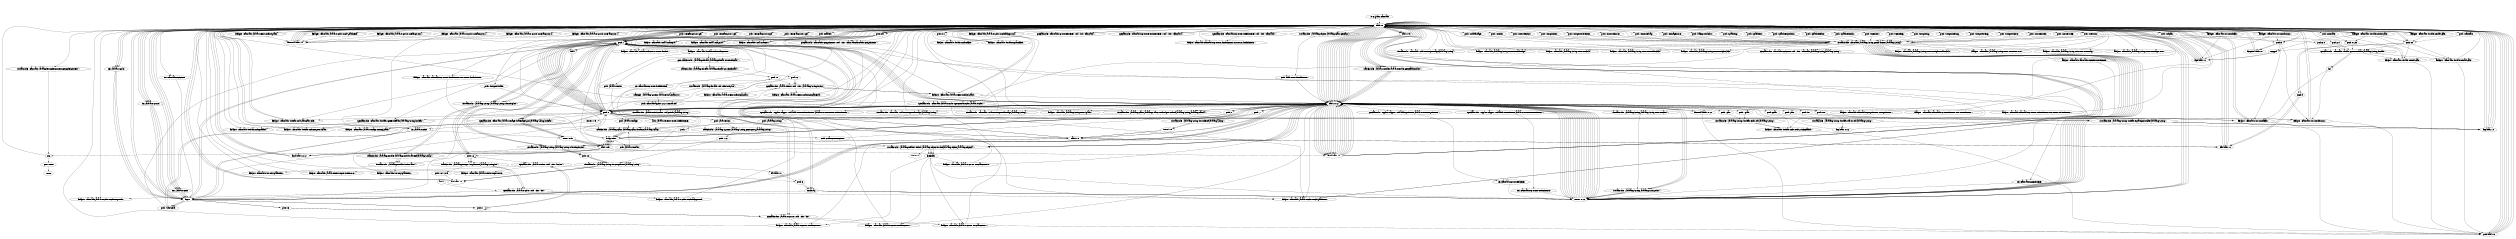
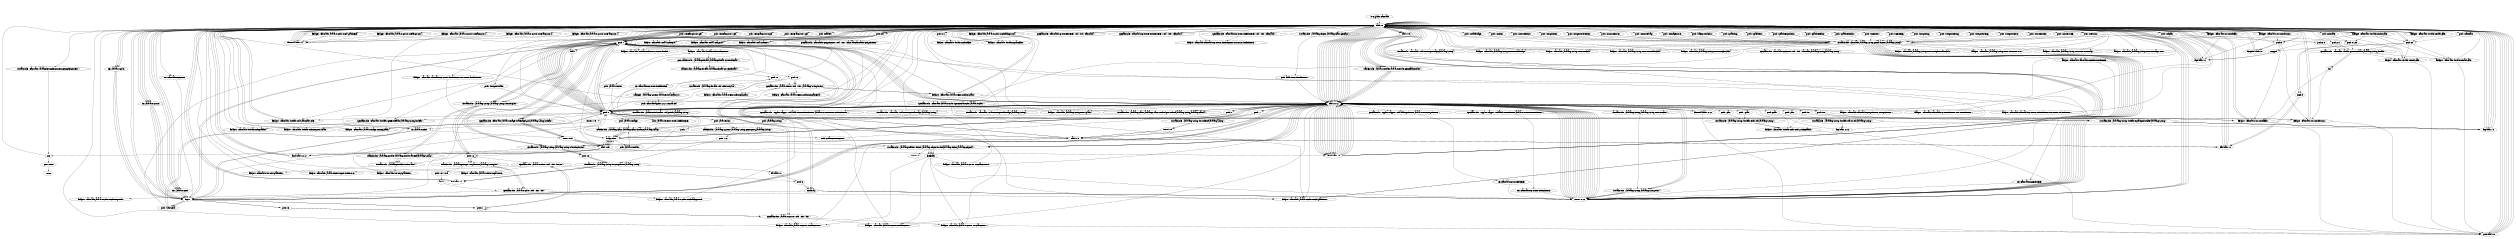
(257, 34) -> none
(448, 177) -> (441, 177)
